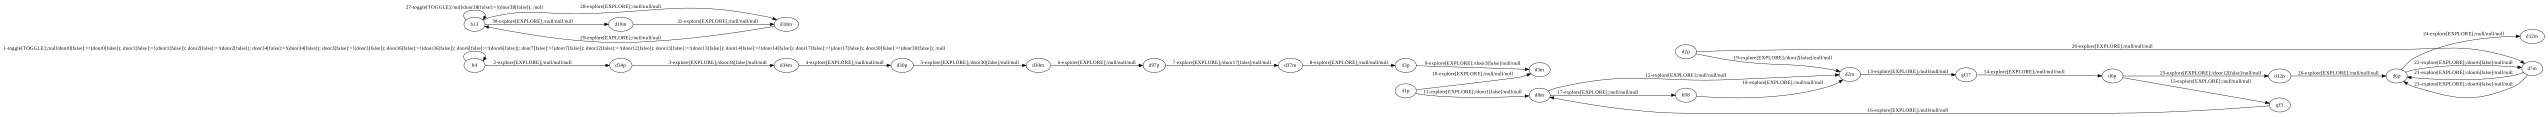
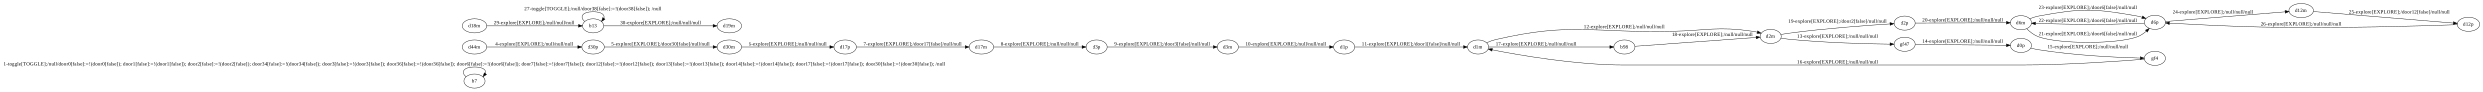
(628, 12) -> none
(702, 24) -> none
(1766, 64) -> (1835, 28)
(475, 65) -> (475, 81)
(621, 65) -> none
(786, 65) -> (475, 47)
(1154, 65) -> (845, 47)
(1291, 65) -> (981, 47)
(2532, 69) -> (2021, 23)
(1966, 75) -> (1905, 44)
(2194, 76) -> (2383, 17)
(1472, 83) -> (1284, 47)
(1540, 95) -> (1478, 47)
(2280, 105) -> (2155, 58)
